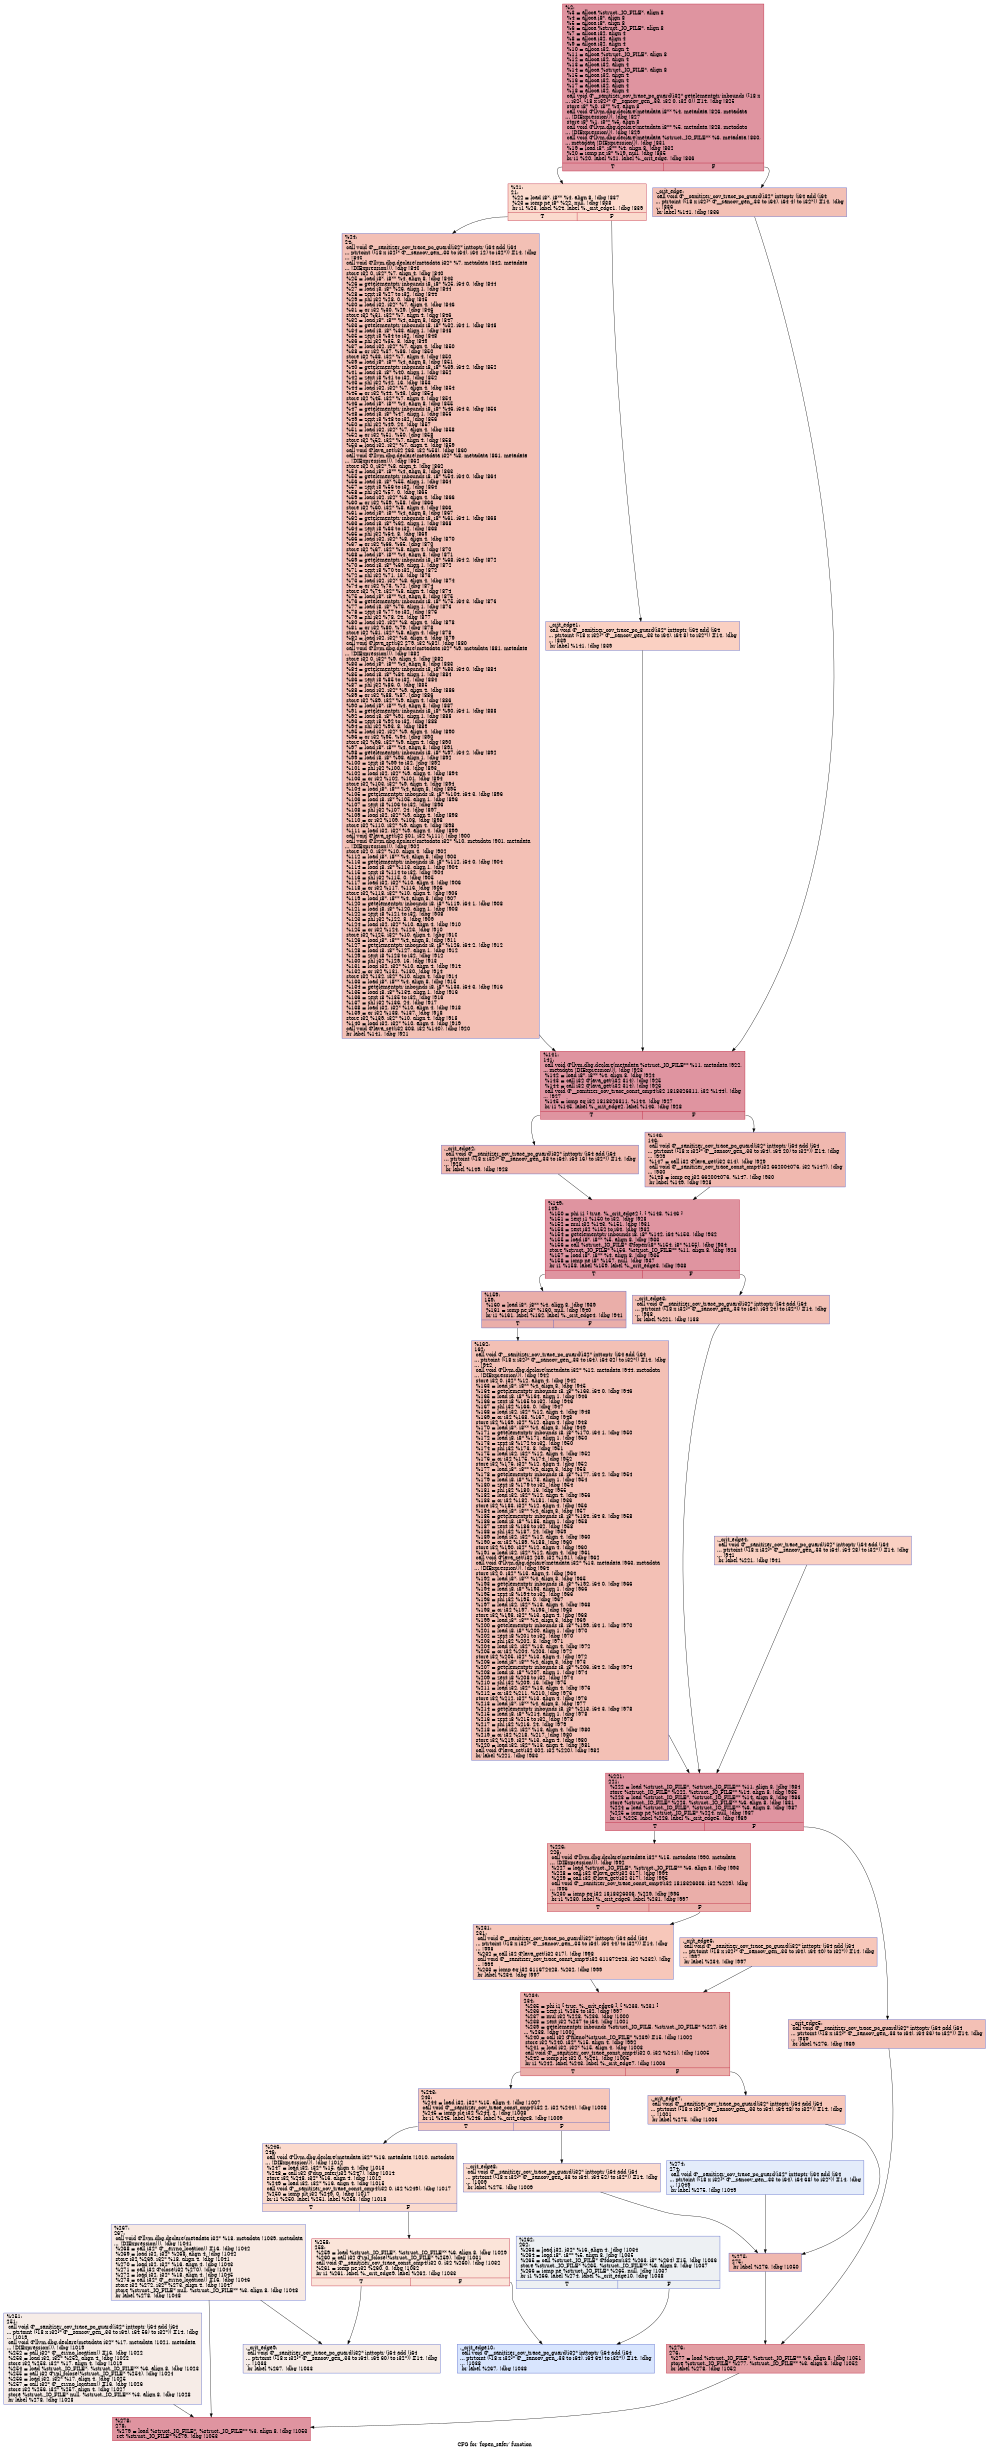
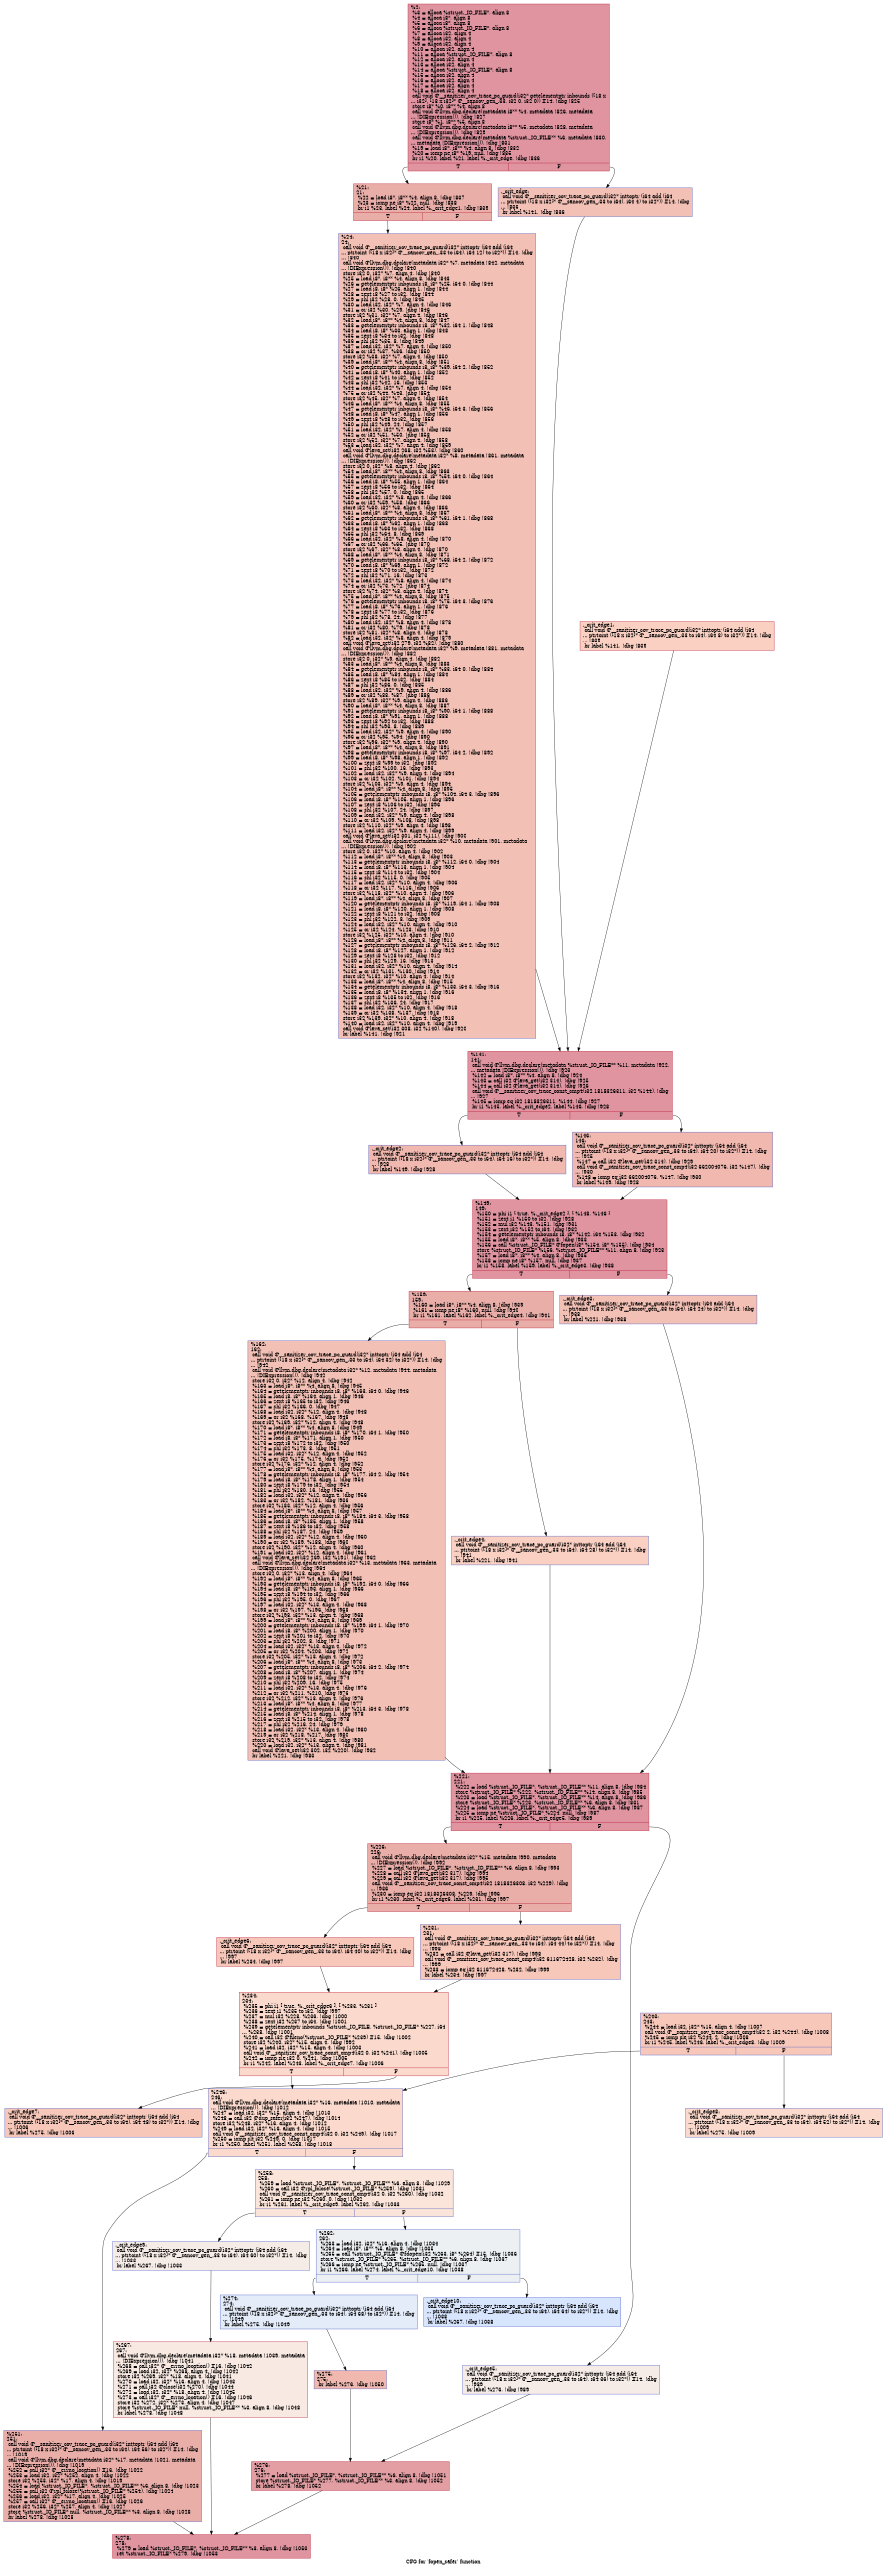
(577, 202) -> (423, 202)
(389, 394) -> (386, 394)
(621, 420) -> none
(643, 636) -> (677, 636)
(657, 1157) -> (584, 1157)
(554, 1310) -> (481, 1310)
(667, 1320) -> (594, 1320)
none -> (526, 1431)
(559, 1889) -> (380, 1889)
none -> (344, 1916)
(778, 1952) -> (315, 1952)
(625, 2034) -> (344, 2034)
(887, 2034) -> (561, 2380)
(513, 2076) -> (292, 2081)
(661, 2115) -> (18, 2128)
(877, 2192) -> none
(682, 2215) -> none
(208, 2262) -> (210, 2380)
(411, 2262) -> (354, 2193)
none -> (103, 2264)
none -> (313, 2284)
(520, 2314) -> (404, 2222)
(290, 2321) -> (211, 2304)
(103, 2359) -> (103, 2476)
